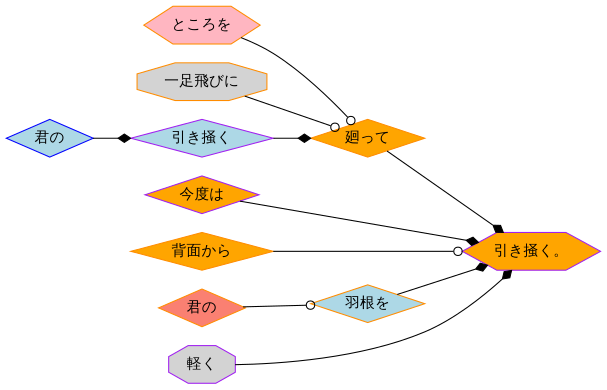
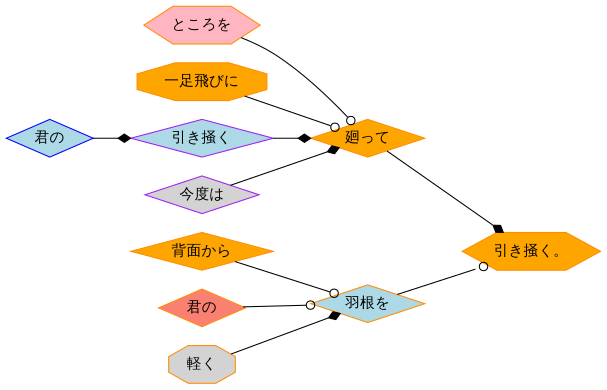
(202, 82) -> (202, 82)
(202, 195) -> (202, 195)
(353, 221) -> (279, 169)
(363, 251) -> (282, 277)
(531, 251) -> (531, 251)
(436, 282) -> (436, 282)
(378, 347) -> (280, 336)
(202, 364) -> (202, 364)
